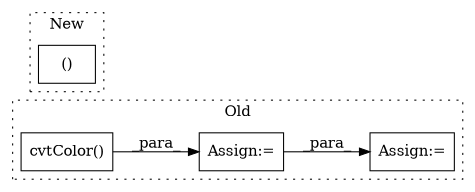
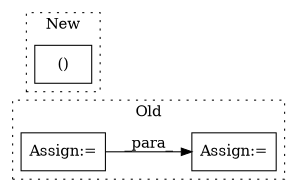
(67, 152) -> none
